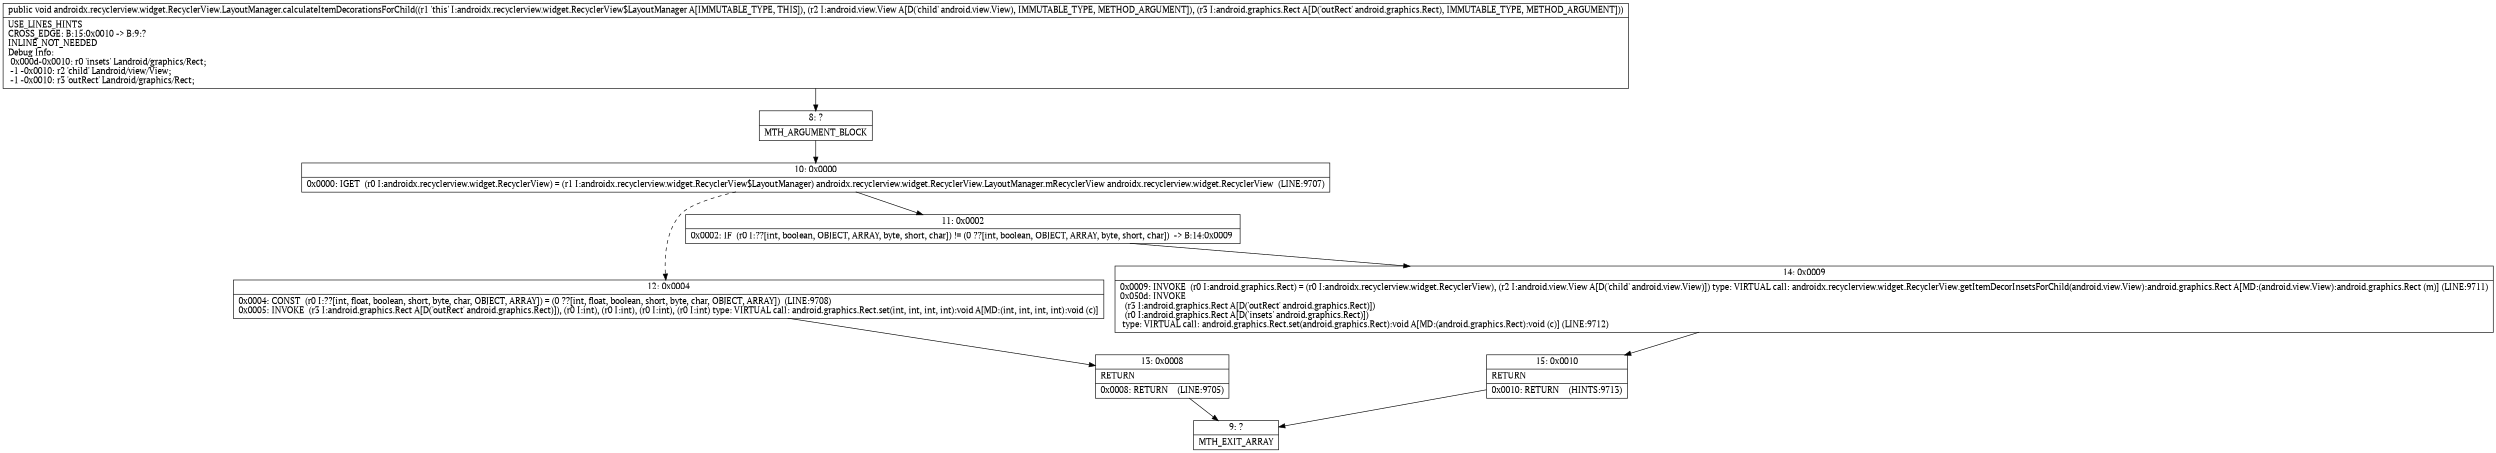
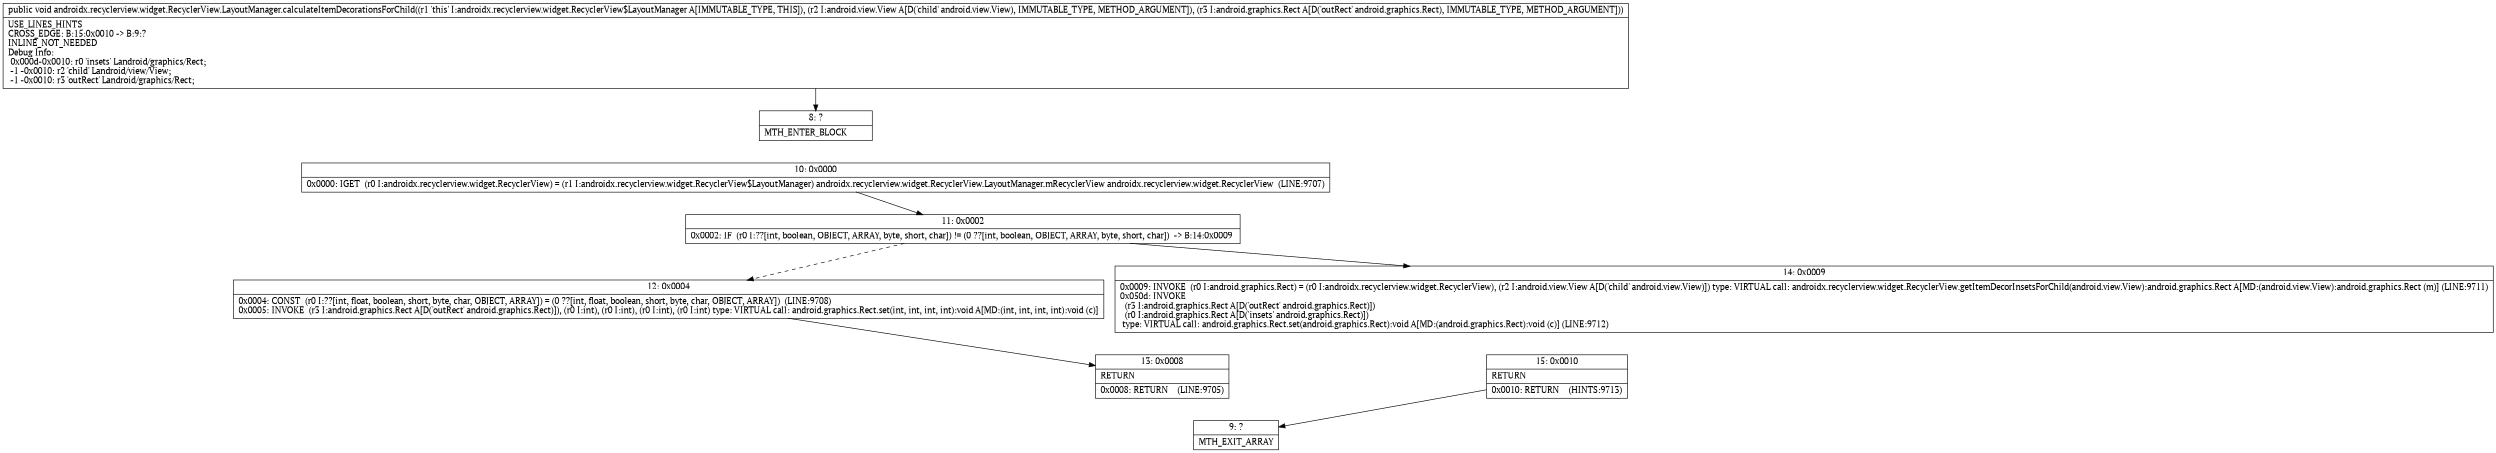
(816, 133) -> (806, 133)
(816, 149) -> none
(680, 215) -> (829, 261)
(1665, 343) -> none
(1201, 407) -> none
